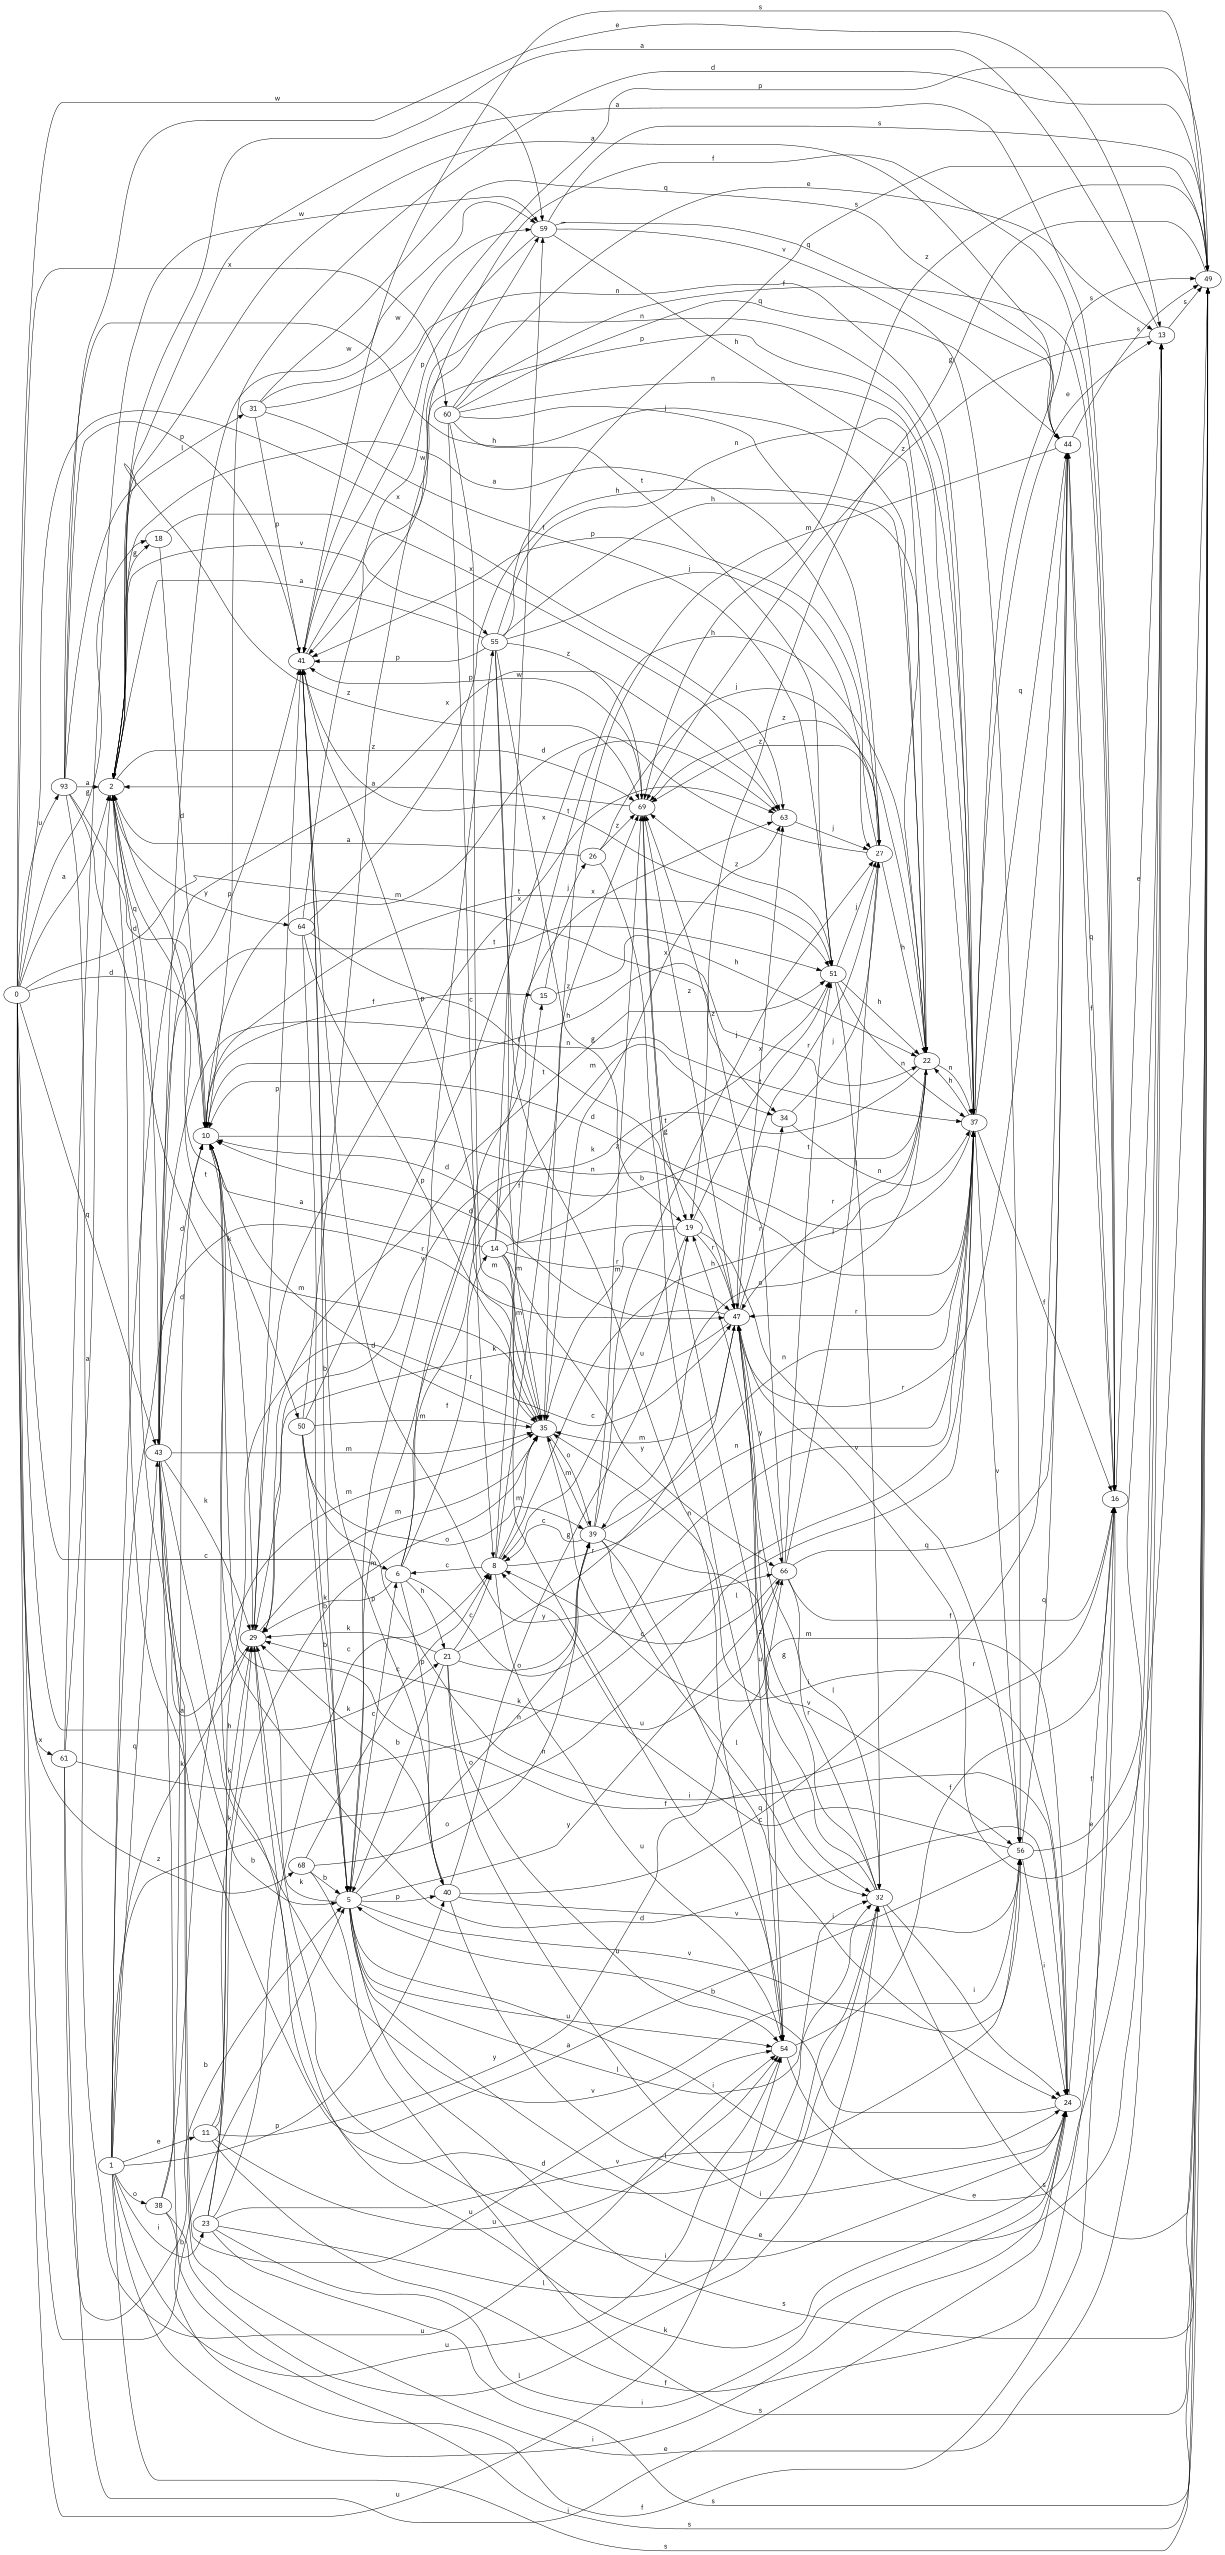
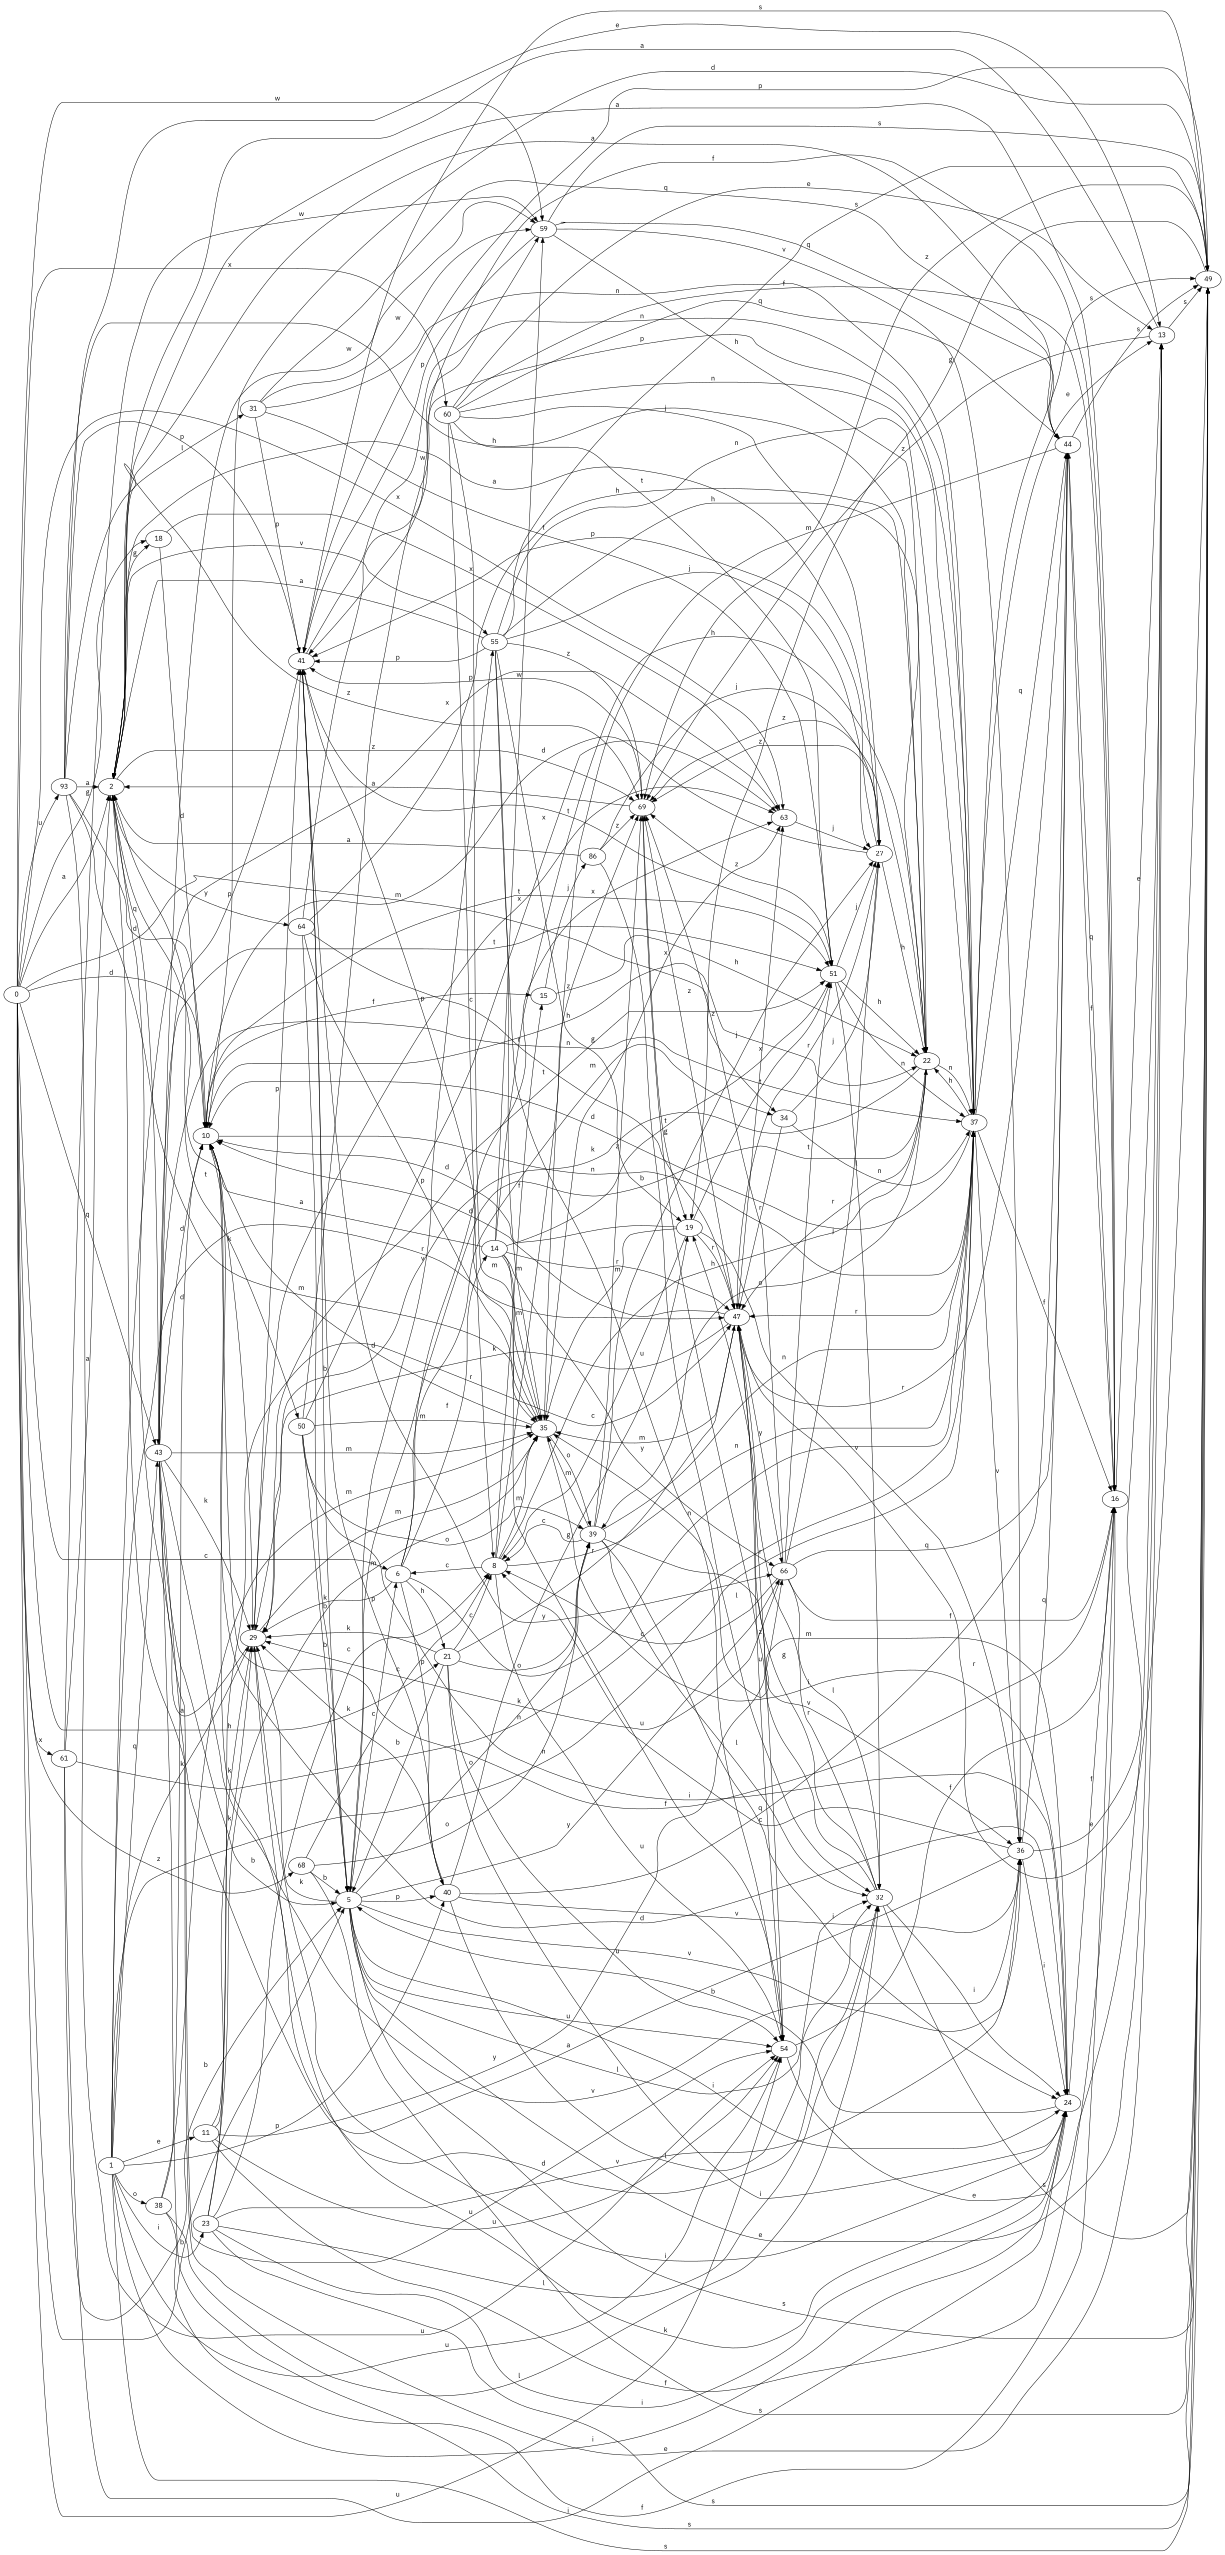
(593, 857) -> (593, 857)
(765, 1221) -> (761, 1216)
(1021, 1851) -> (1021, 1851)
